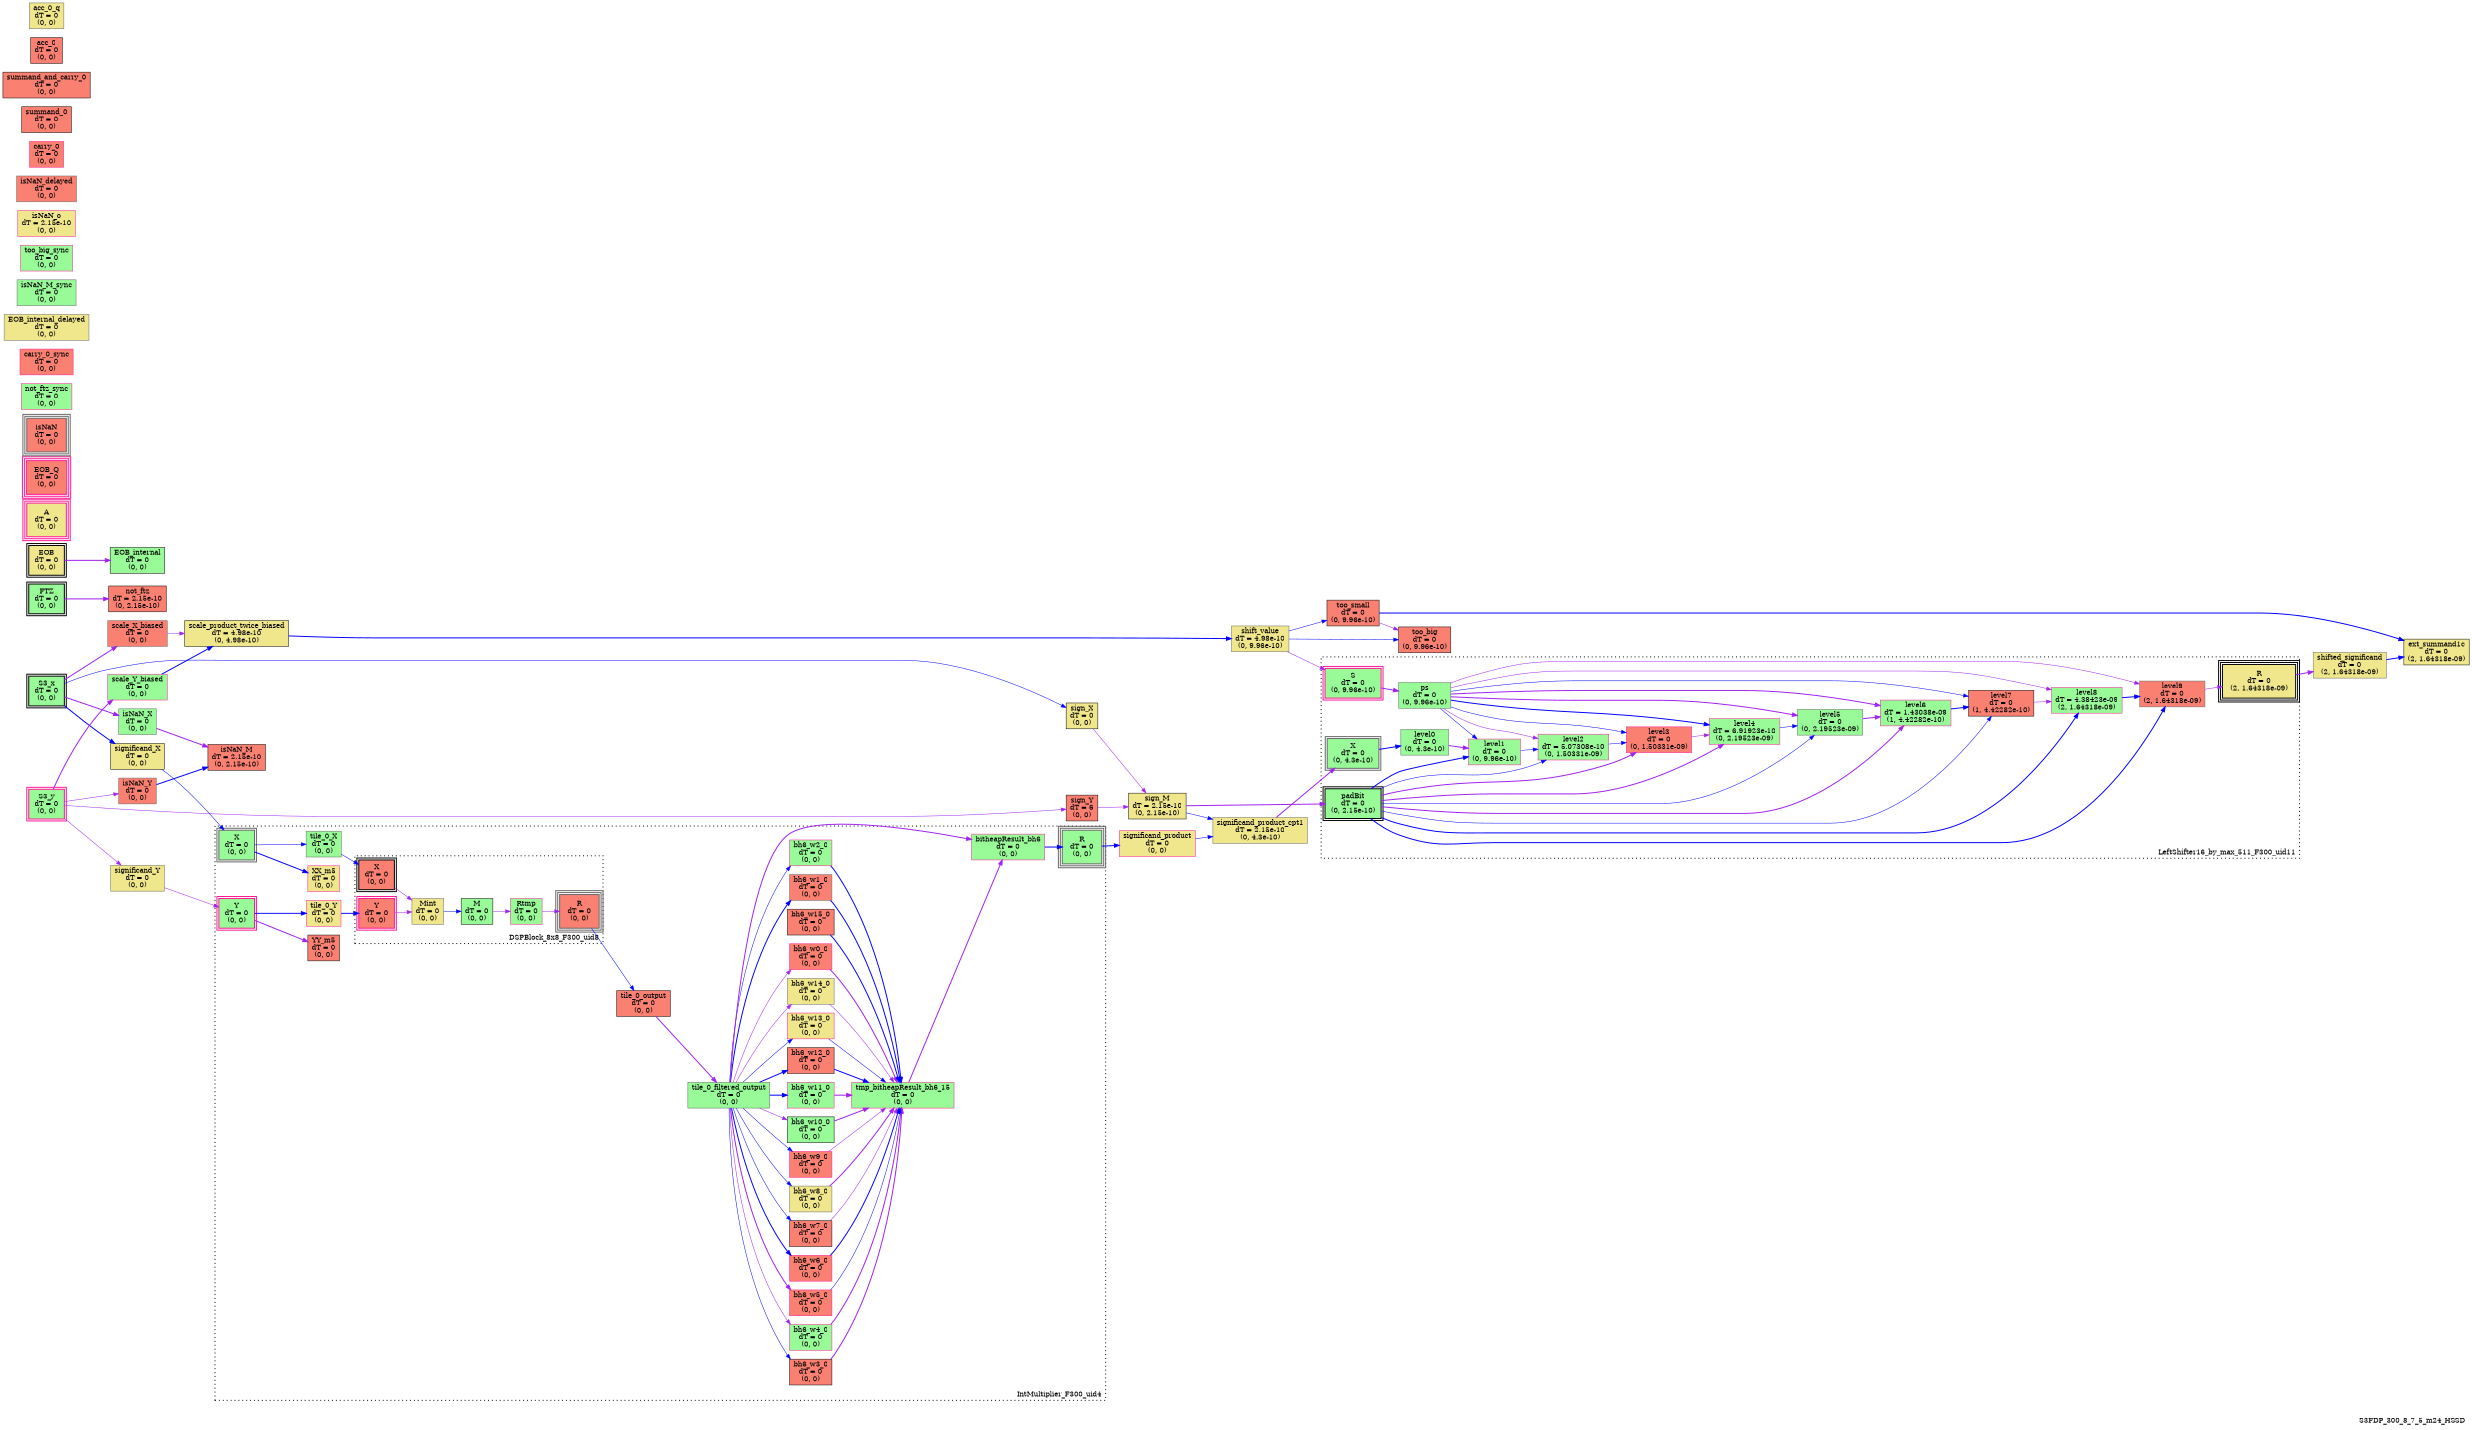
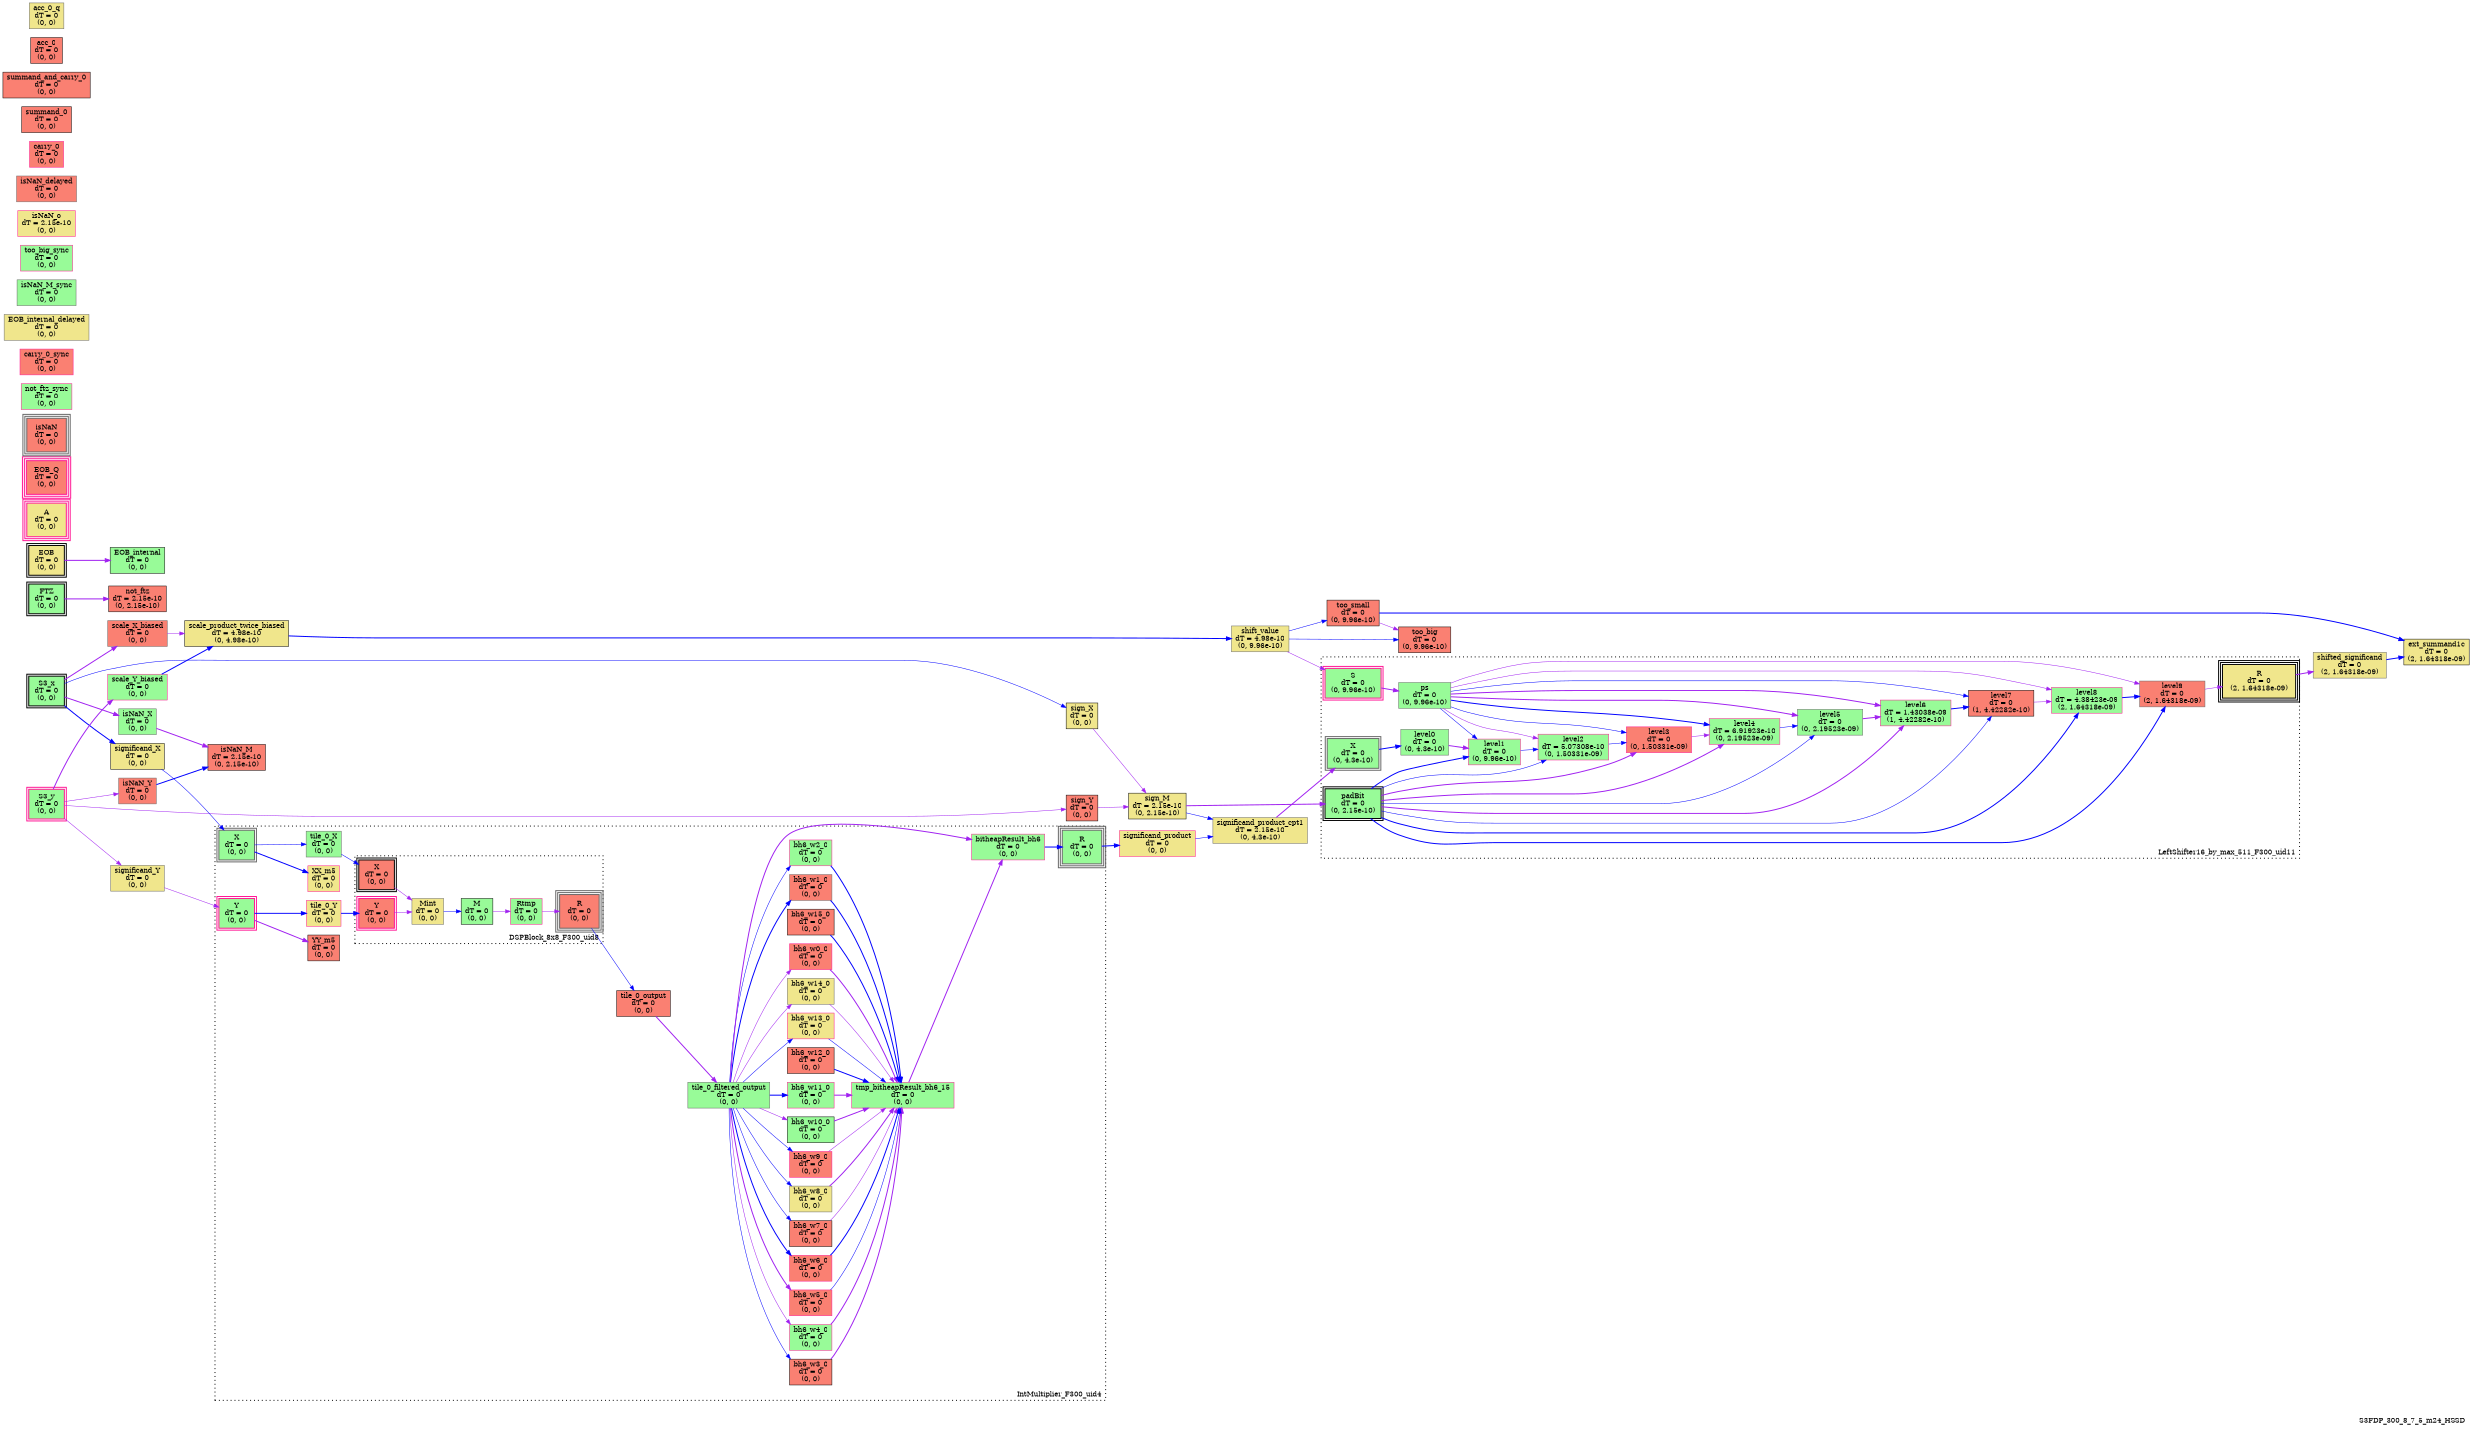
(1082, 808) -> (1082, 808)
(771, 1077) -> none
